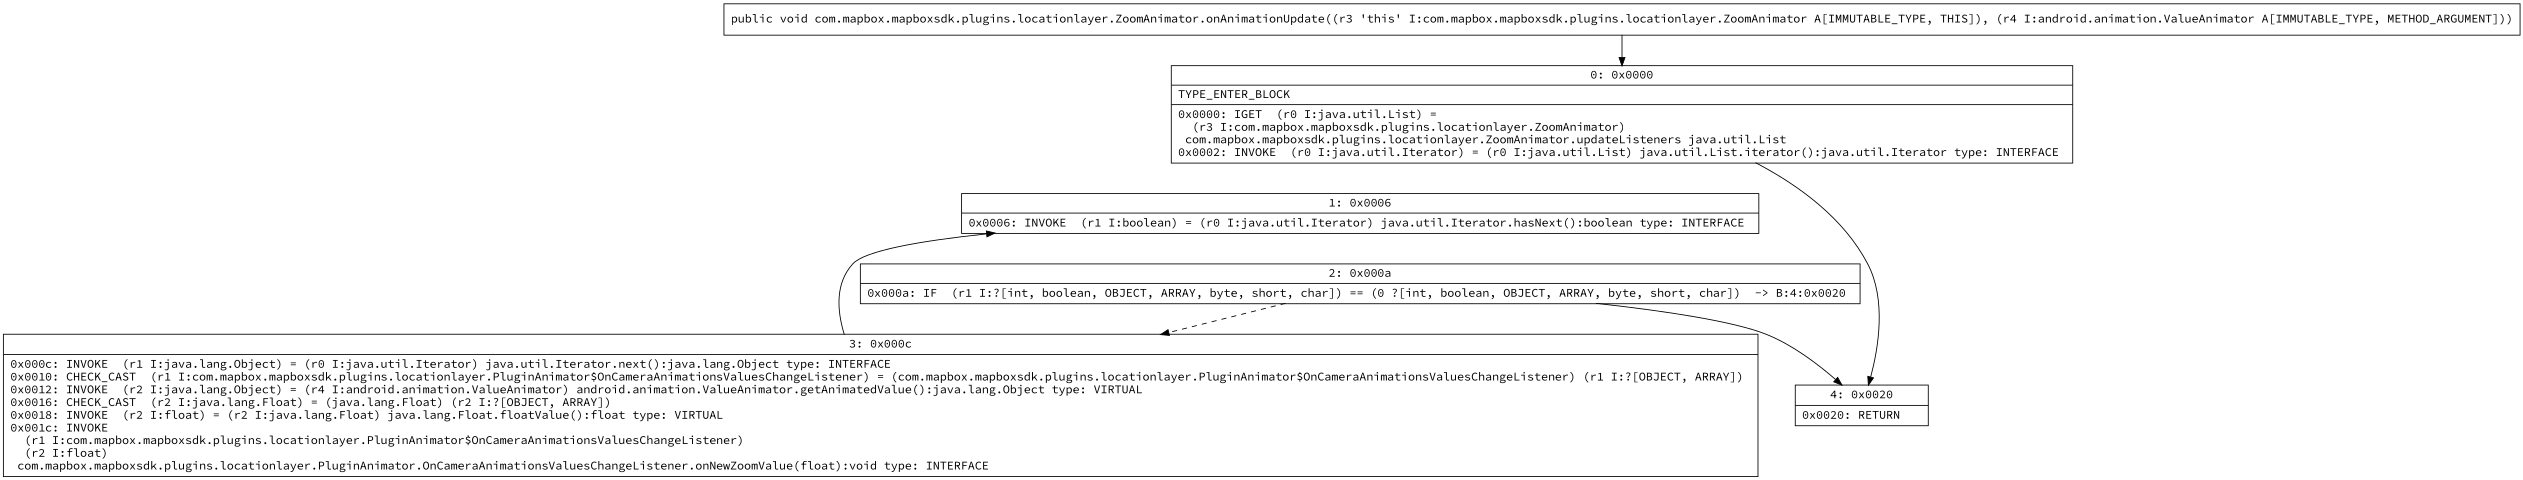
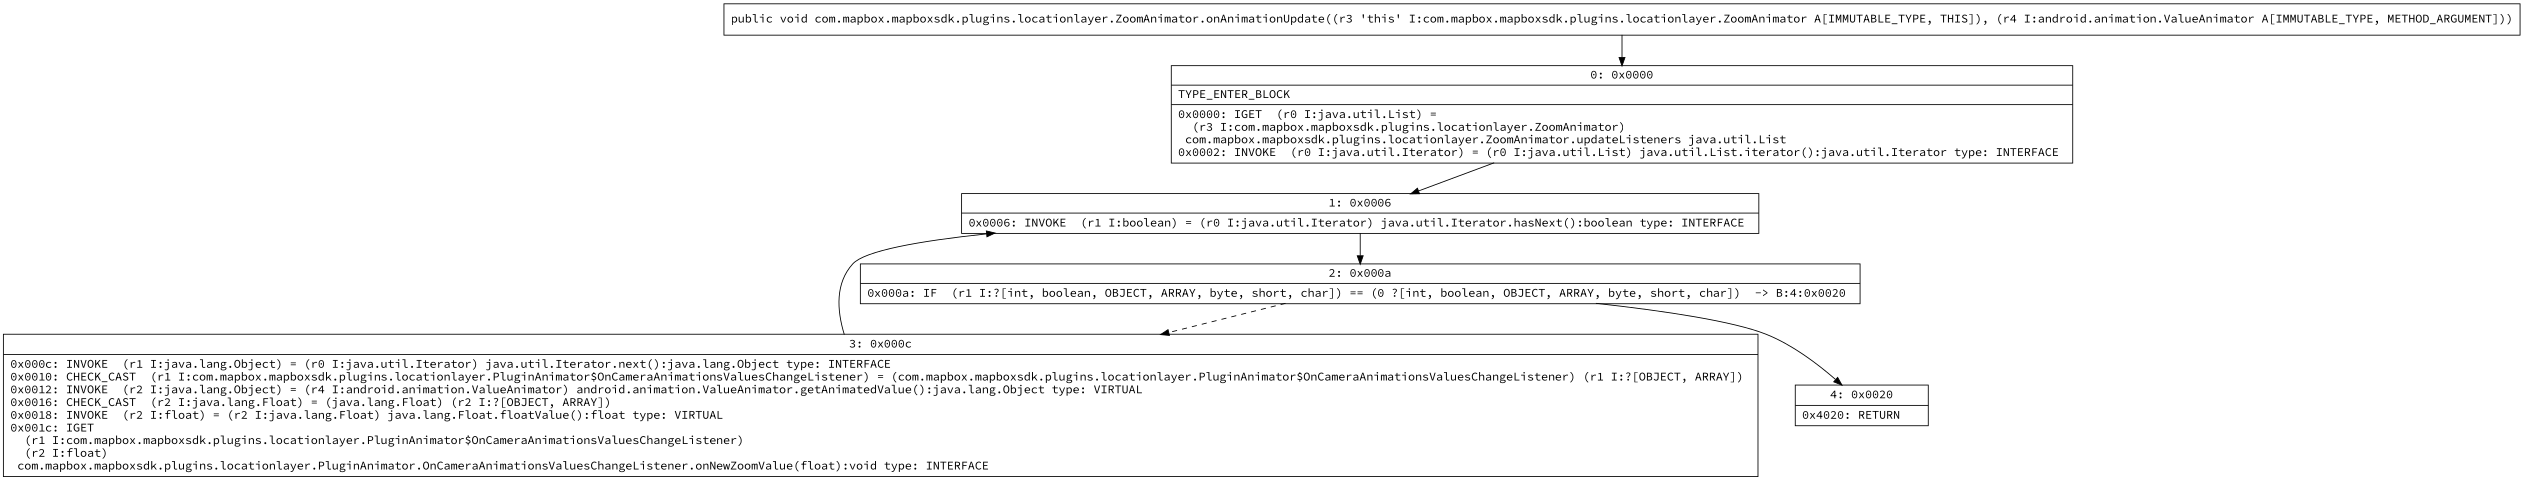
none -> (1360, 244)
(1858, 248) -> (1456, 177)
(1862, 415) -> (1862, 415)
(67, 428) -> (59, 428)
